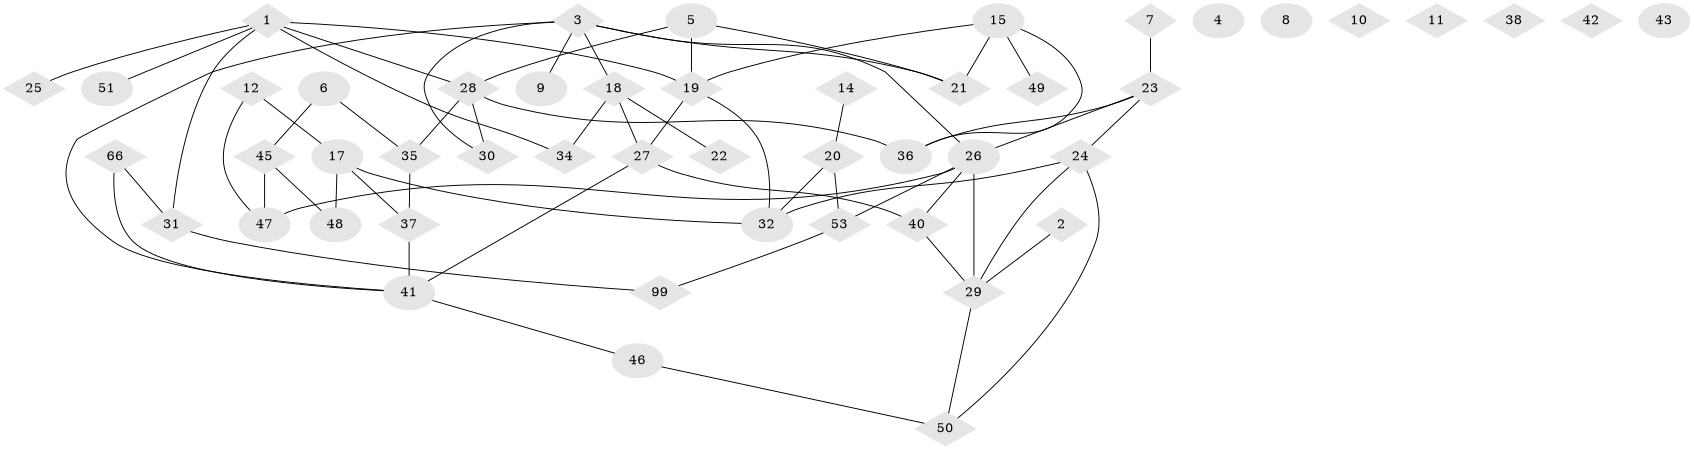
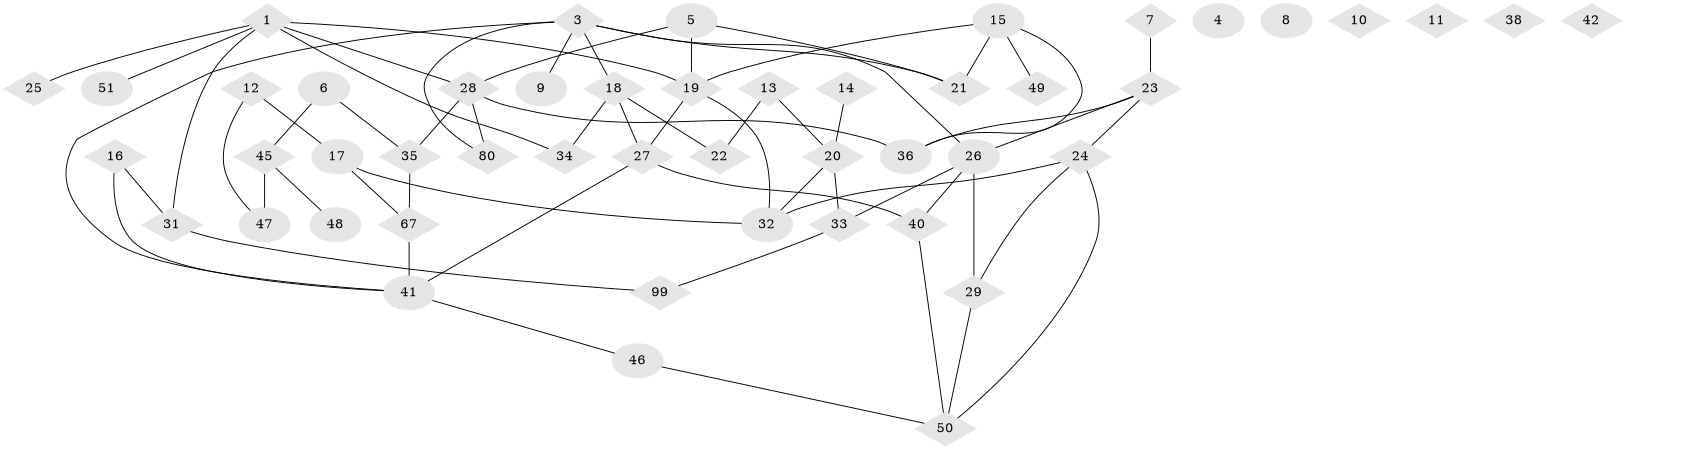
(1664, 21) -> none
none -> (769, 89)
(115, 157) -> (115, 157)
(487, 157) -> (487, 157)
(336, 191) -> none
(620, 192) -> none
(409, 225) -> (409, 225)
(840, 225) -> (840, 225)
(1062, 225) -> none
(945, 259) -> (931, 327)
